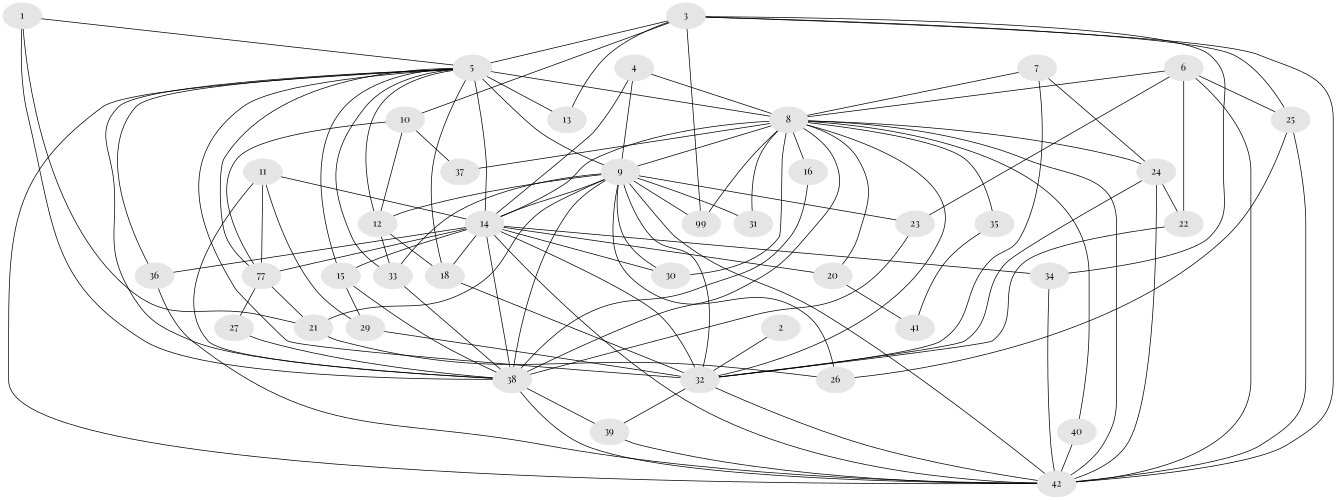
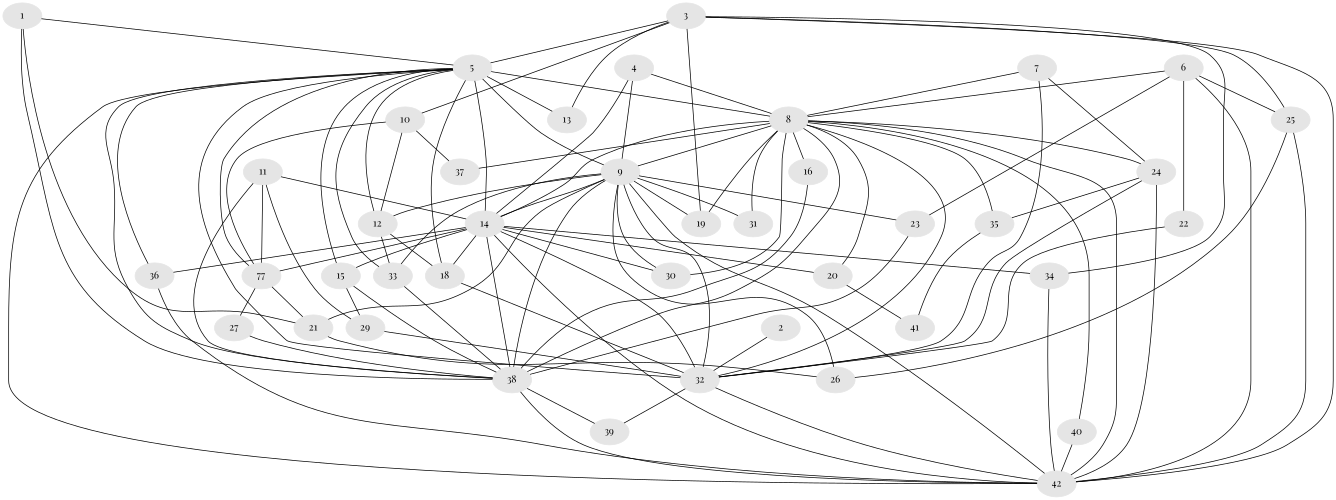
(1170, 198) -> (1075, 198)
(701, 224) -> (701, 224)
(767, 468) -> none
